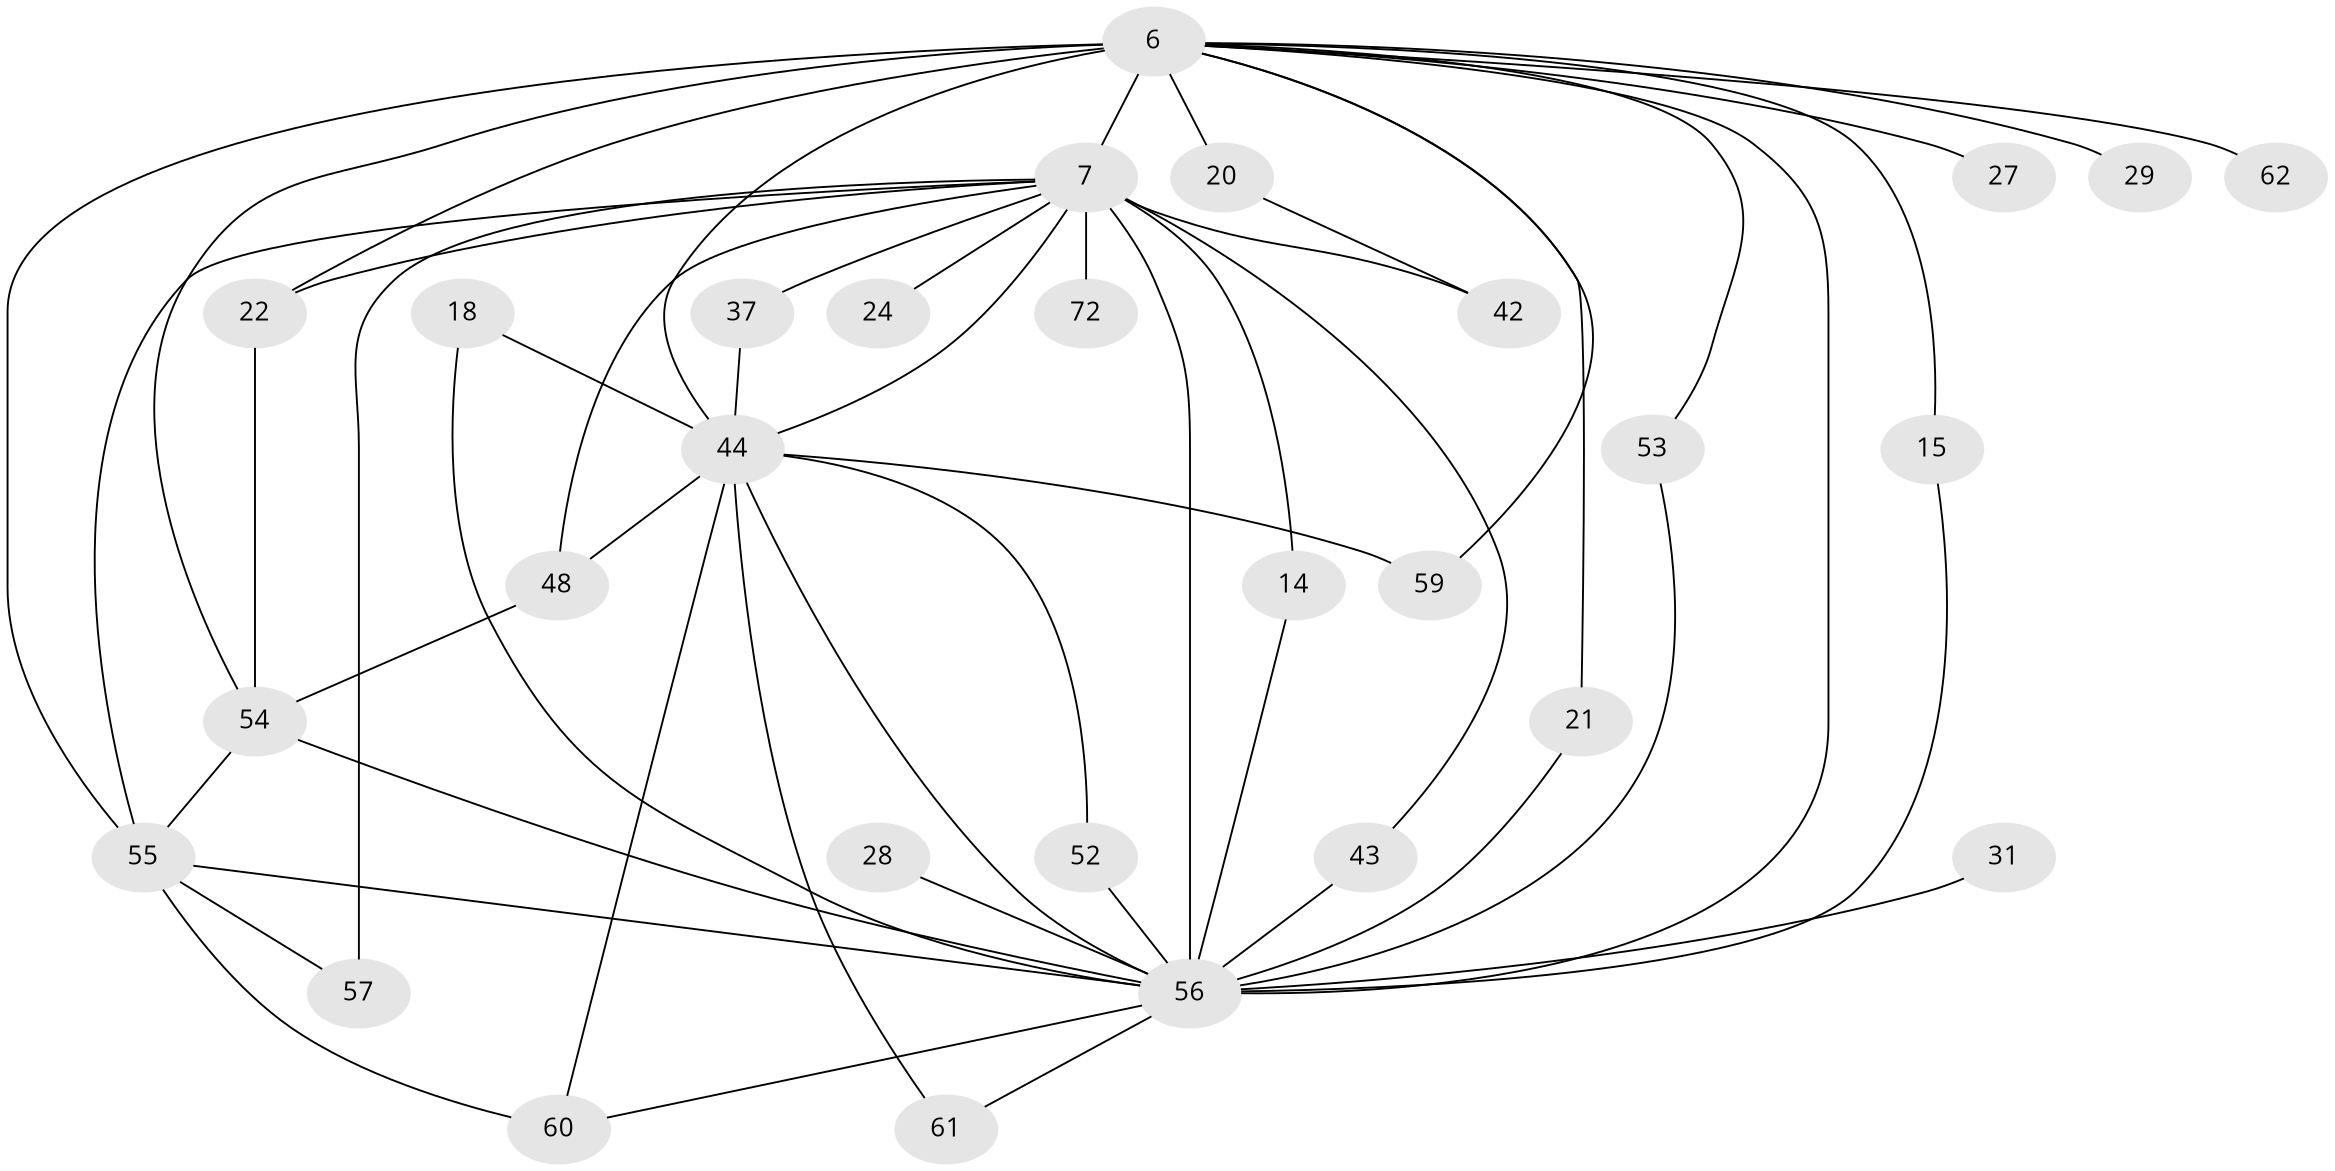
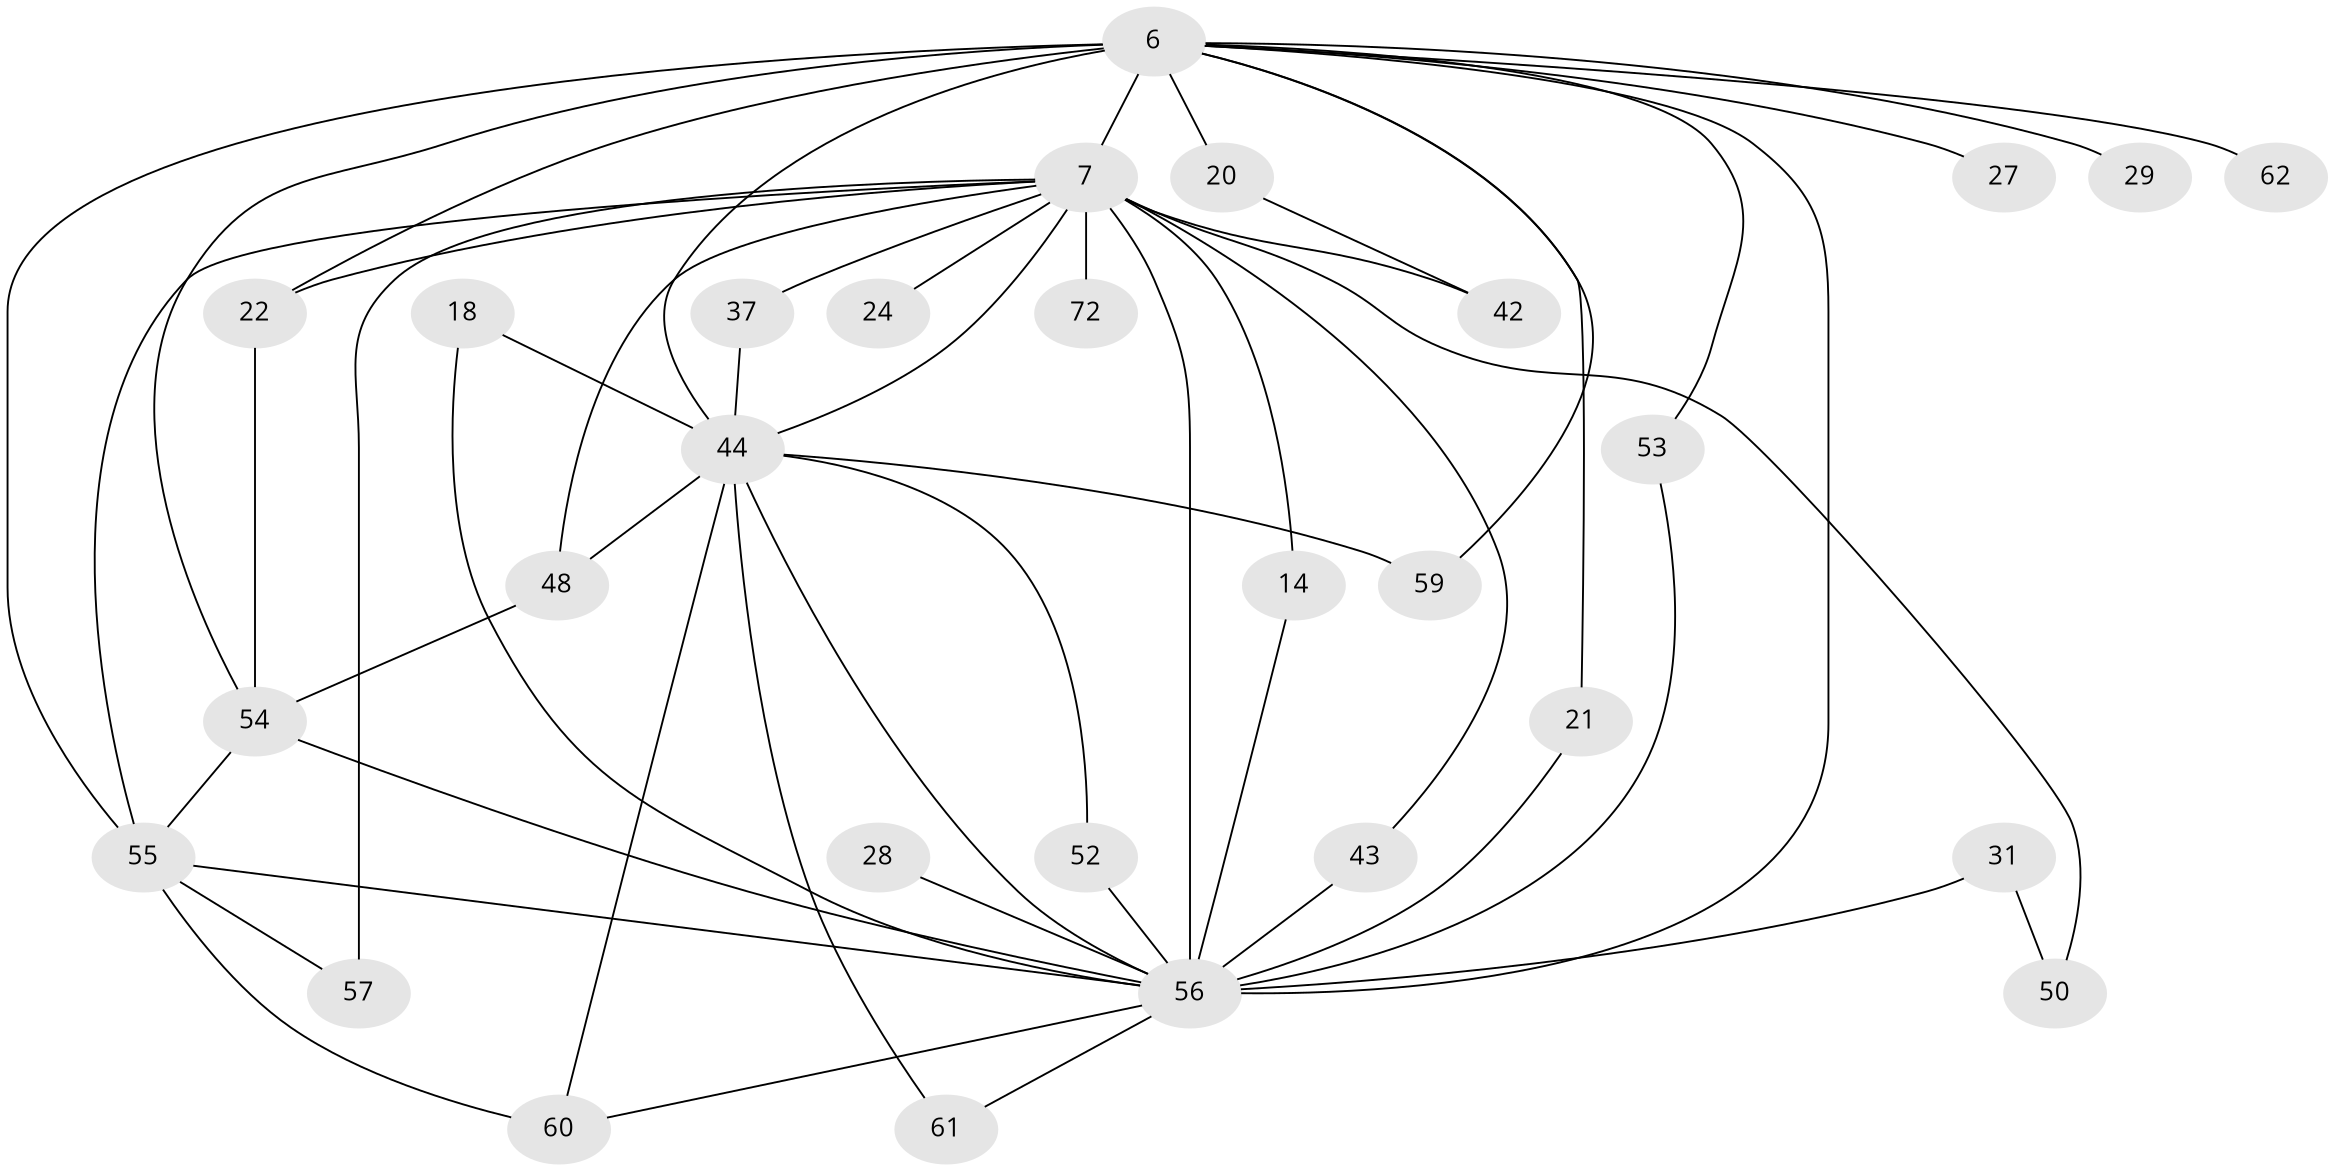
(1932, 450) -> none
none -> (2055, 994)
